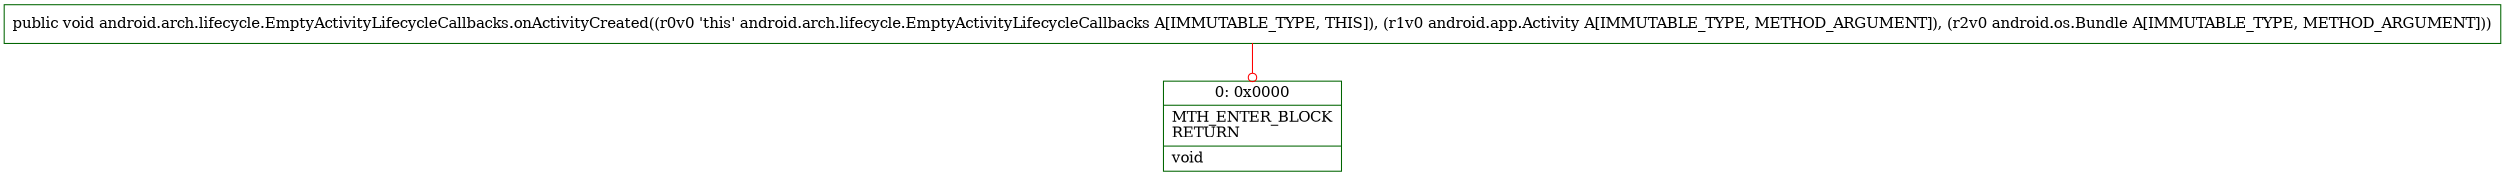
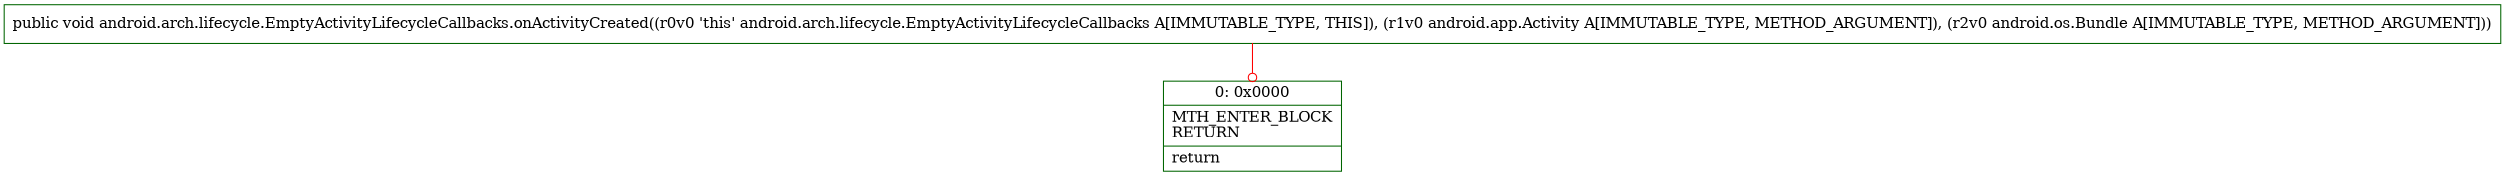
(1188, 158) -> (1196, 158)
